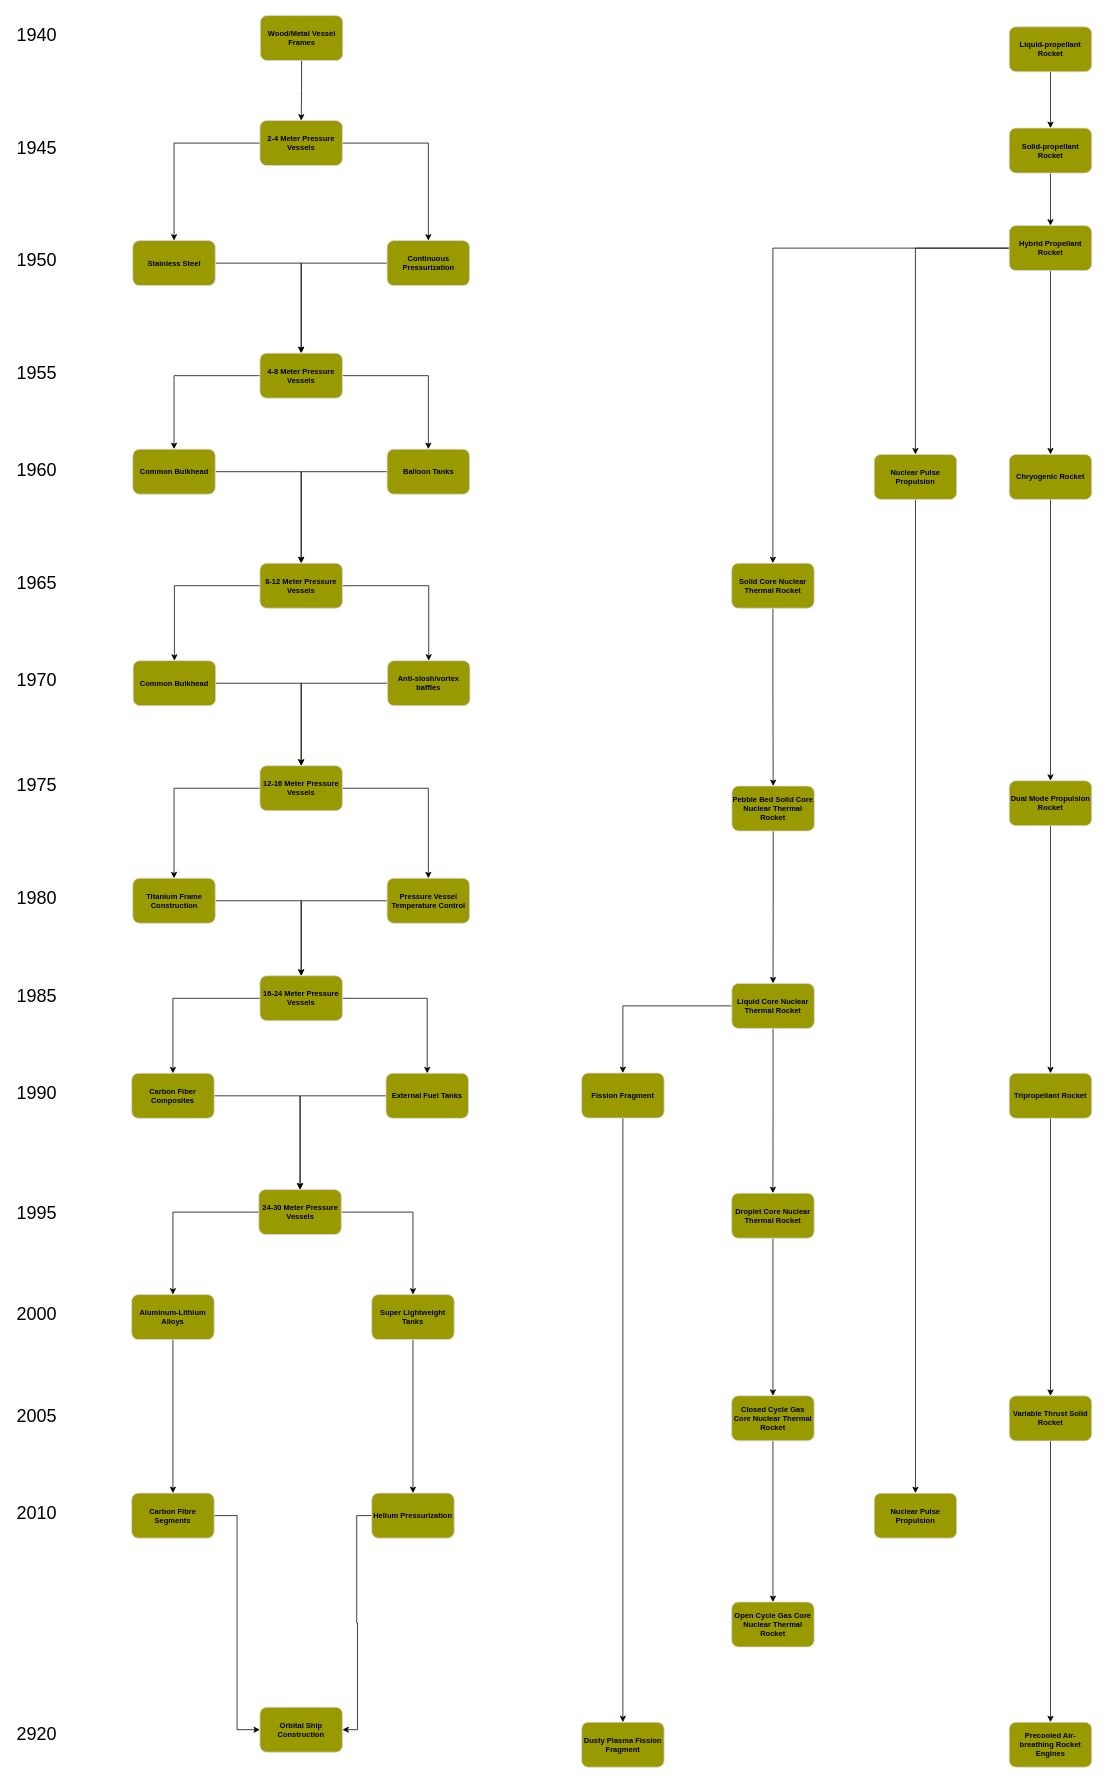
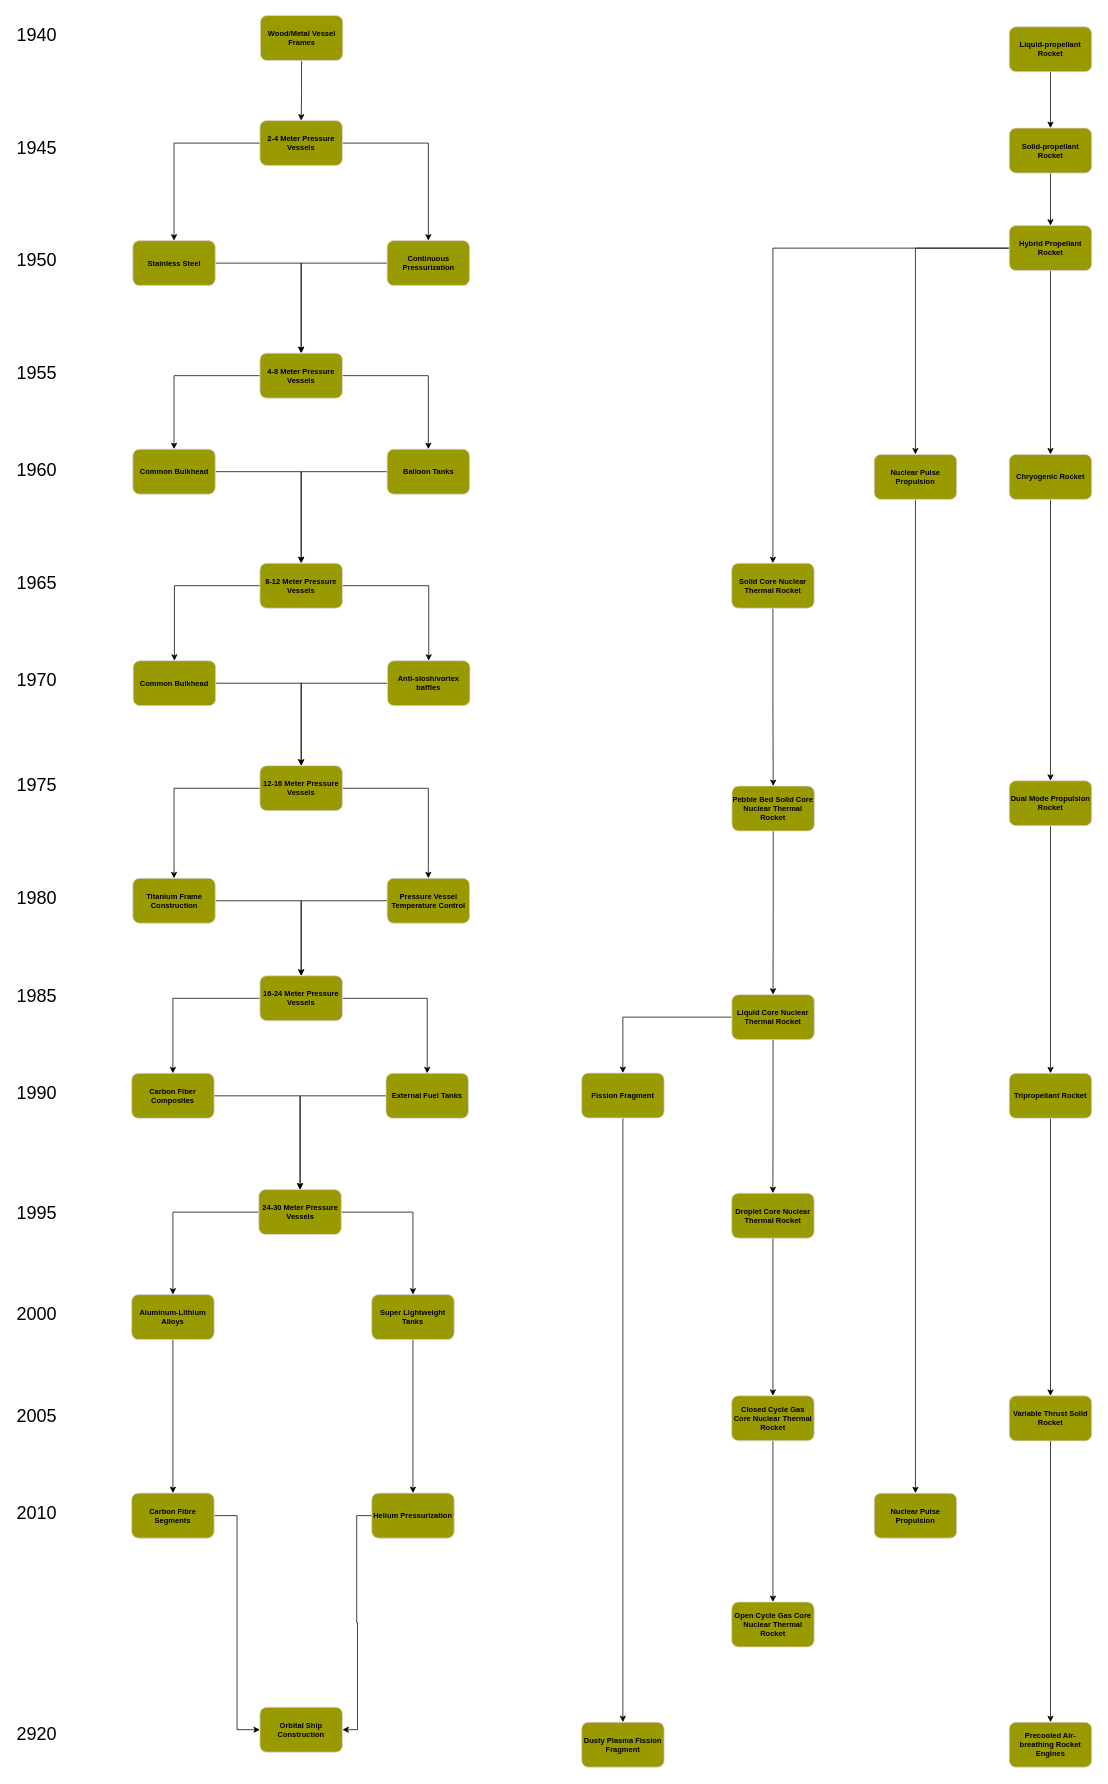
(773, 1006) -> (773, 1017)
